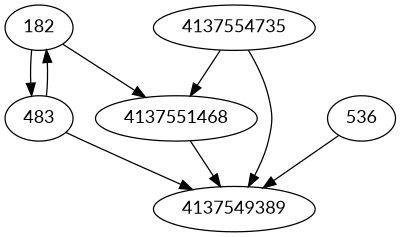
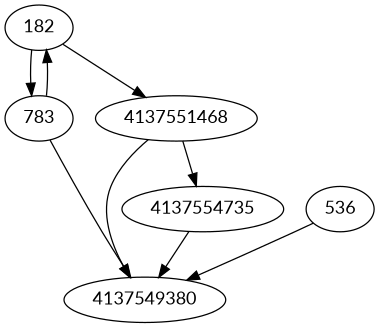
(209, 68) -> (188, 157)
(39, 118) -> (39, 118)
(234, 209) -> (145, 300)
